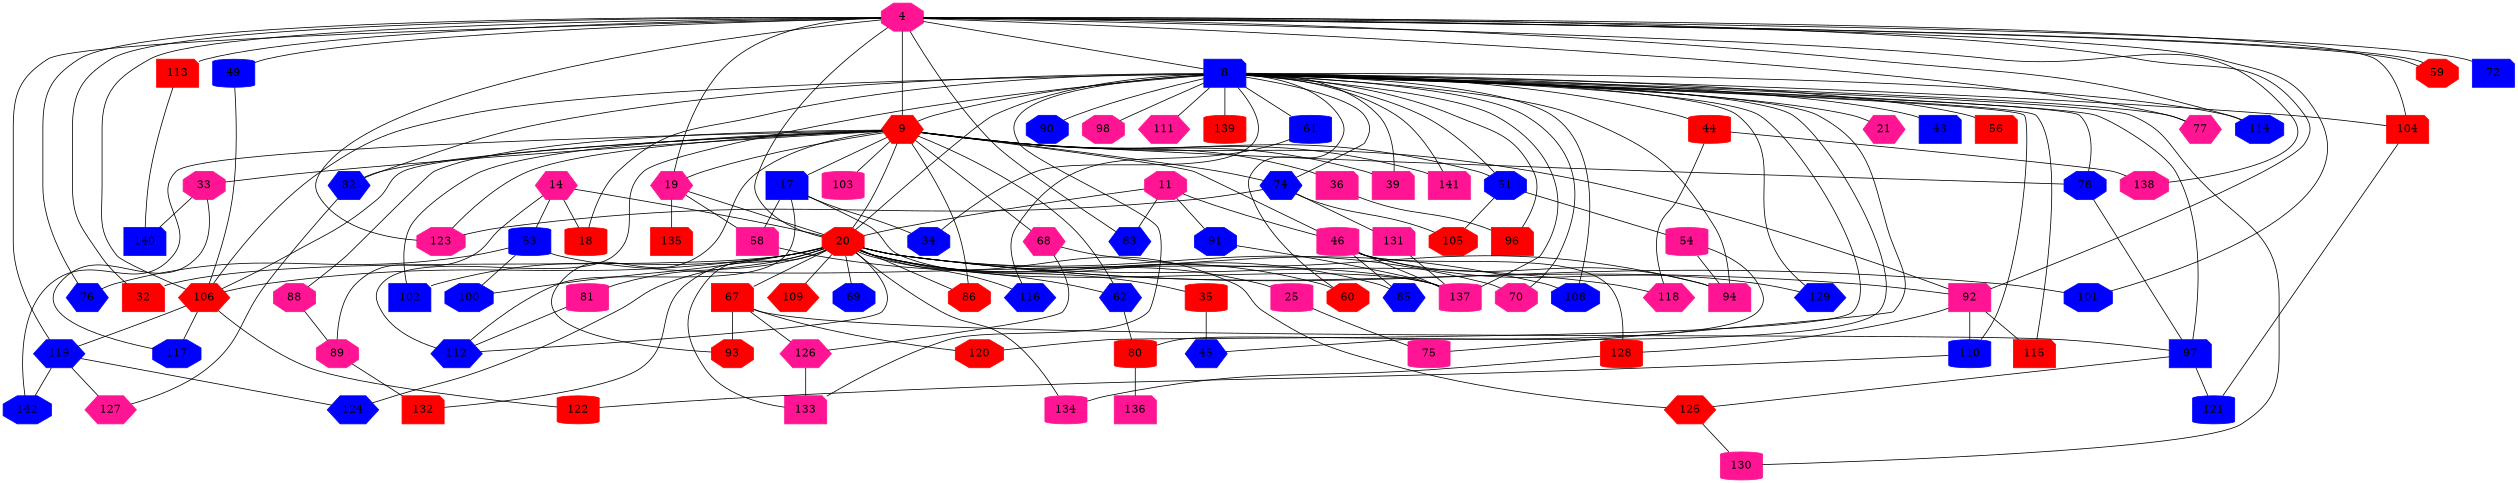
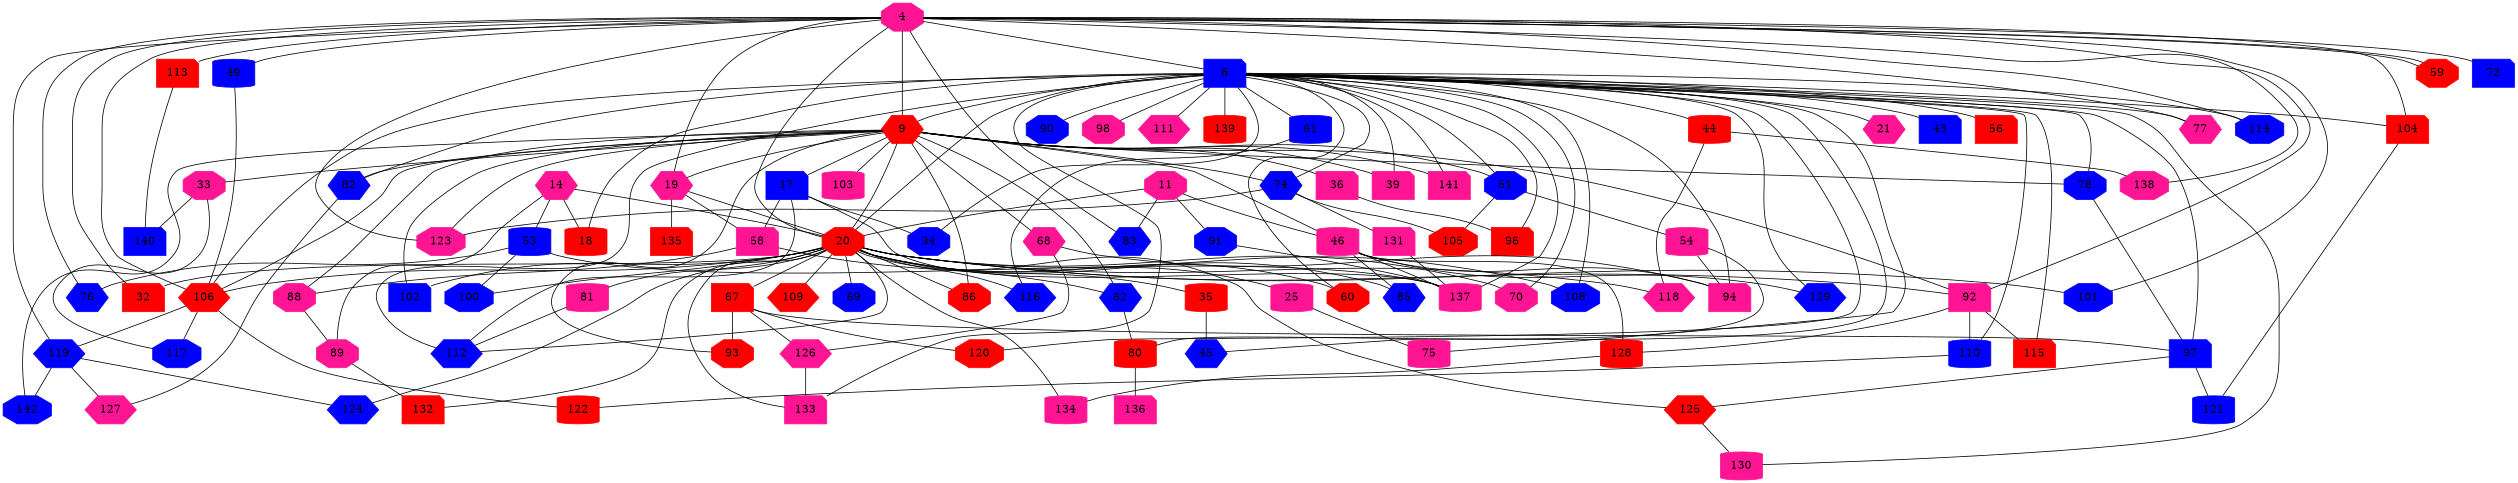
none -> (442, 278)
